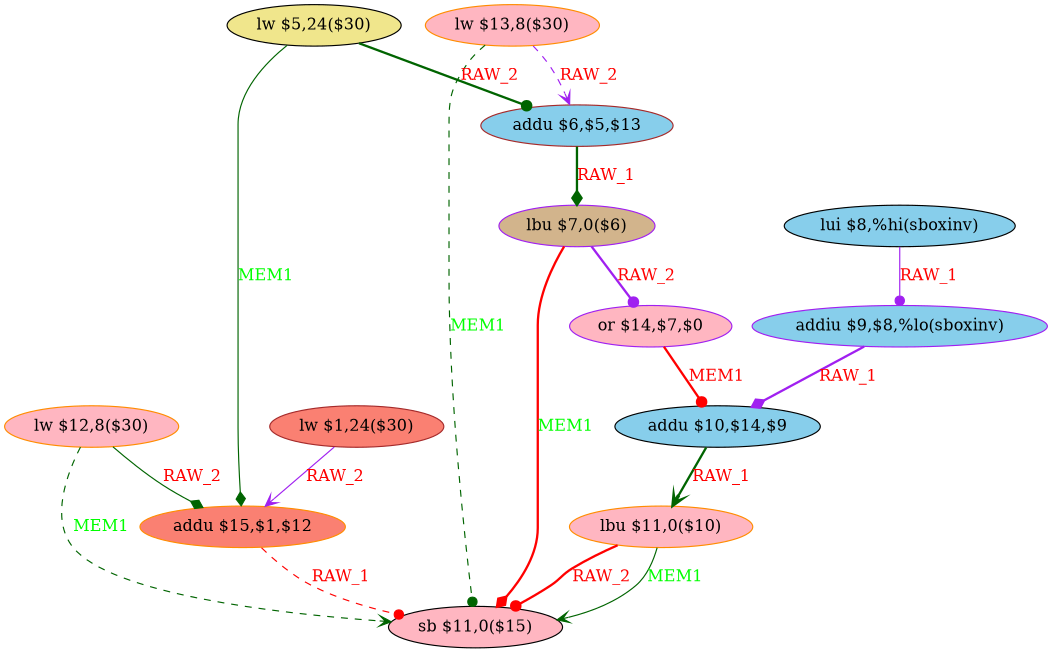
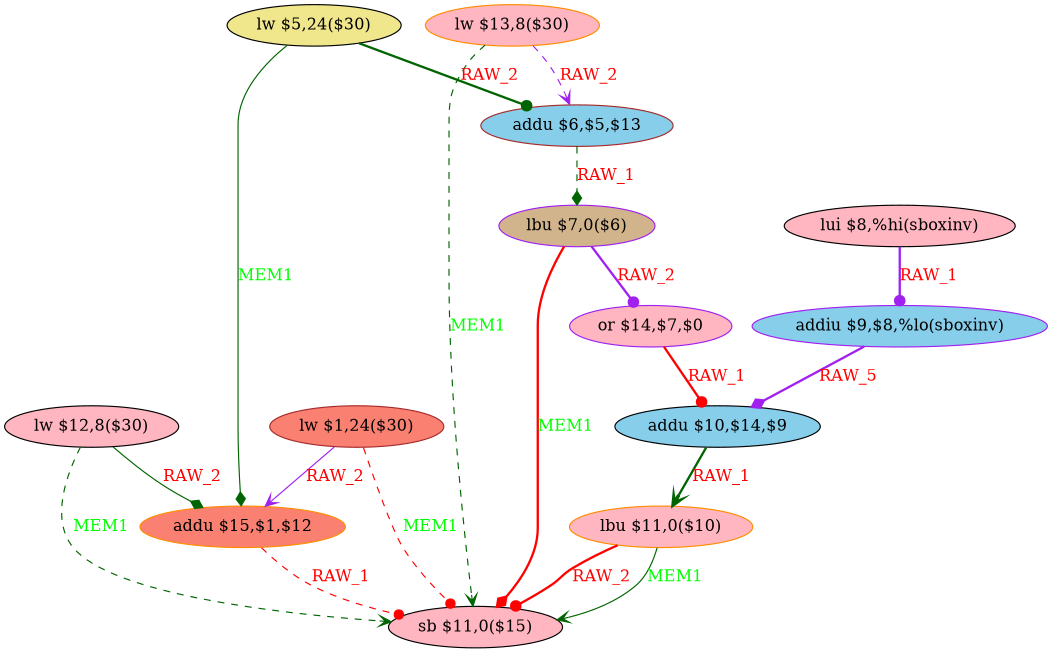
(577, 169) -> (577, 169)
(900, 226) -> (900, 226)
(900, 271) -> (900, 271)
(450, 316) -> (450, 316)
(717, 376) -> (717, 376)
(848, 376) -> (848, 376)
(92, 427) -> (92, 427)
none -> (394, 530)
